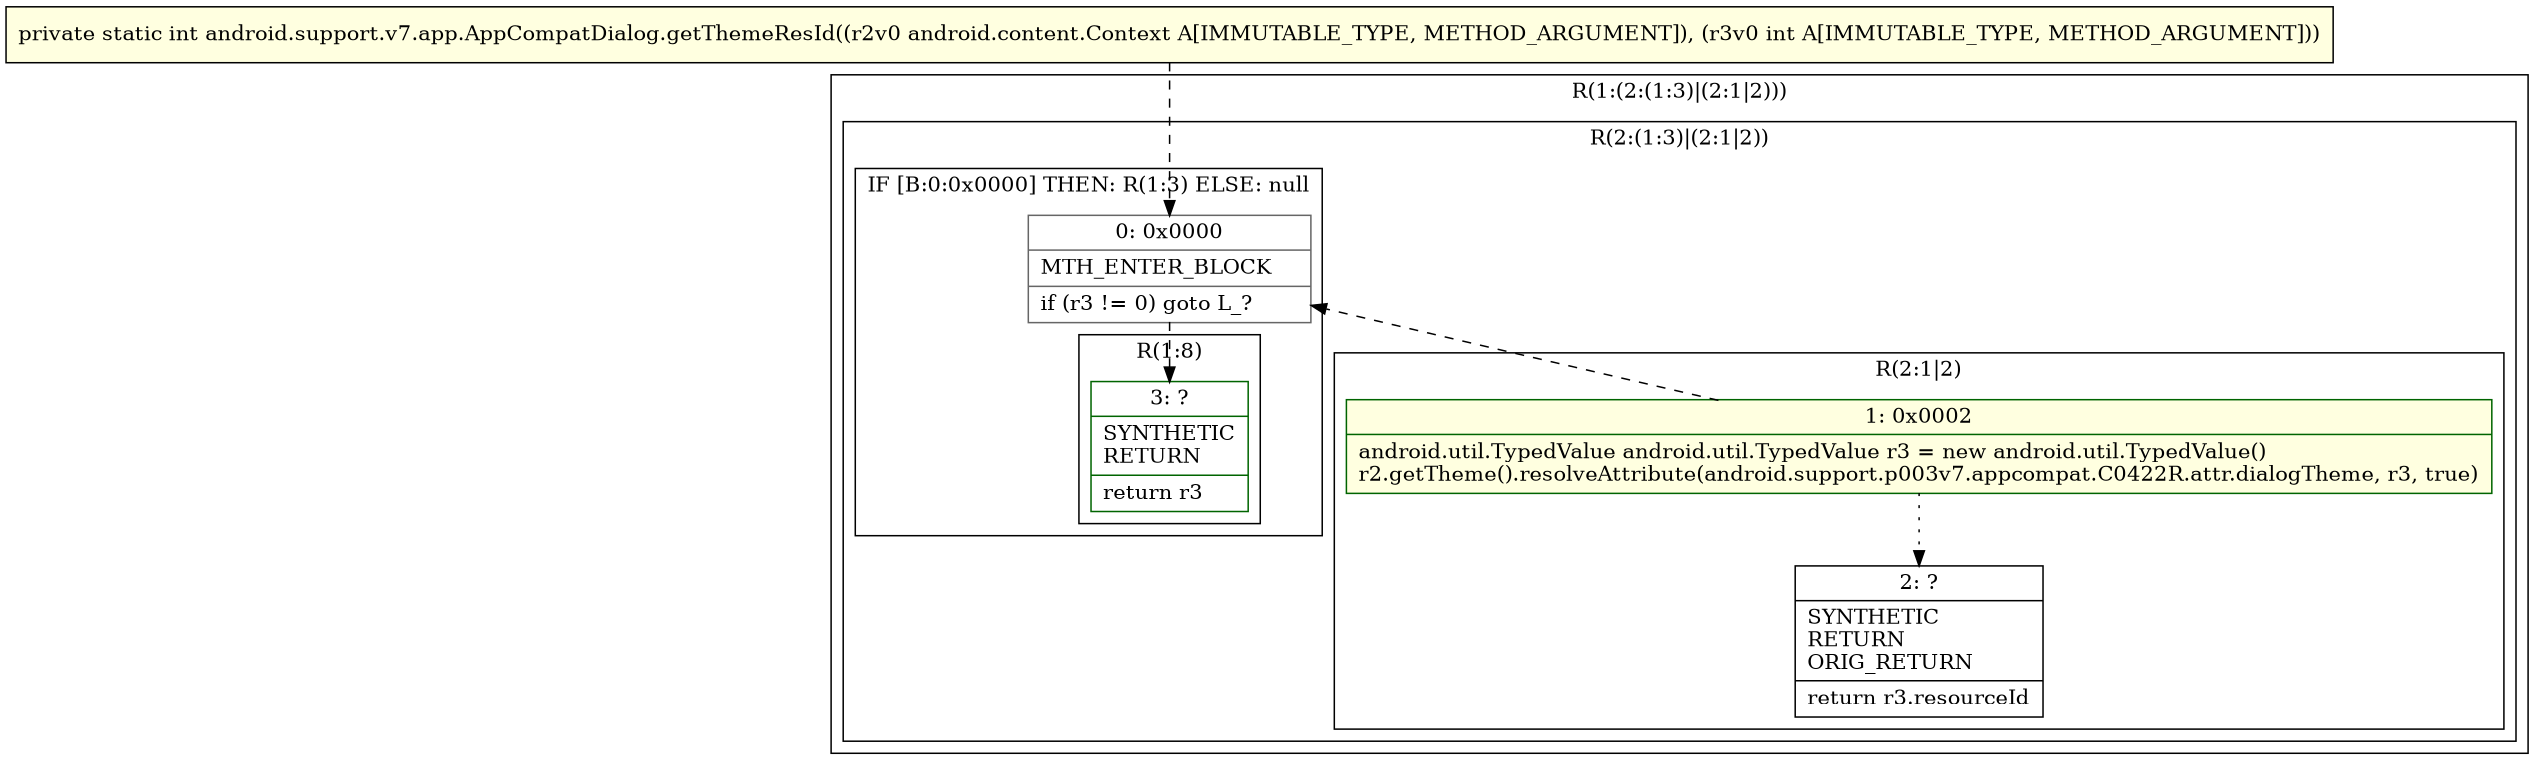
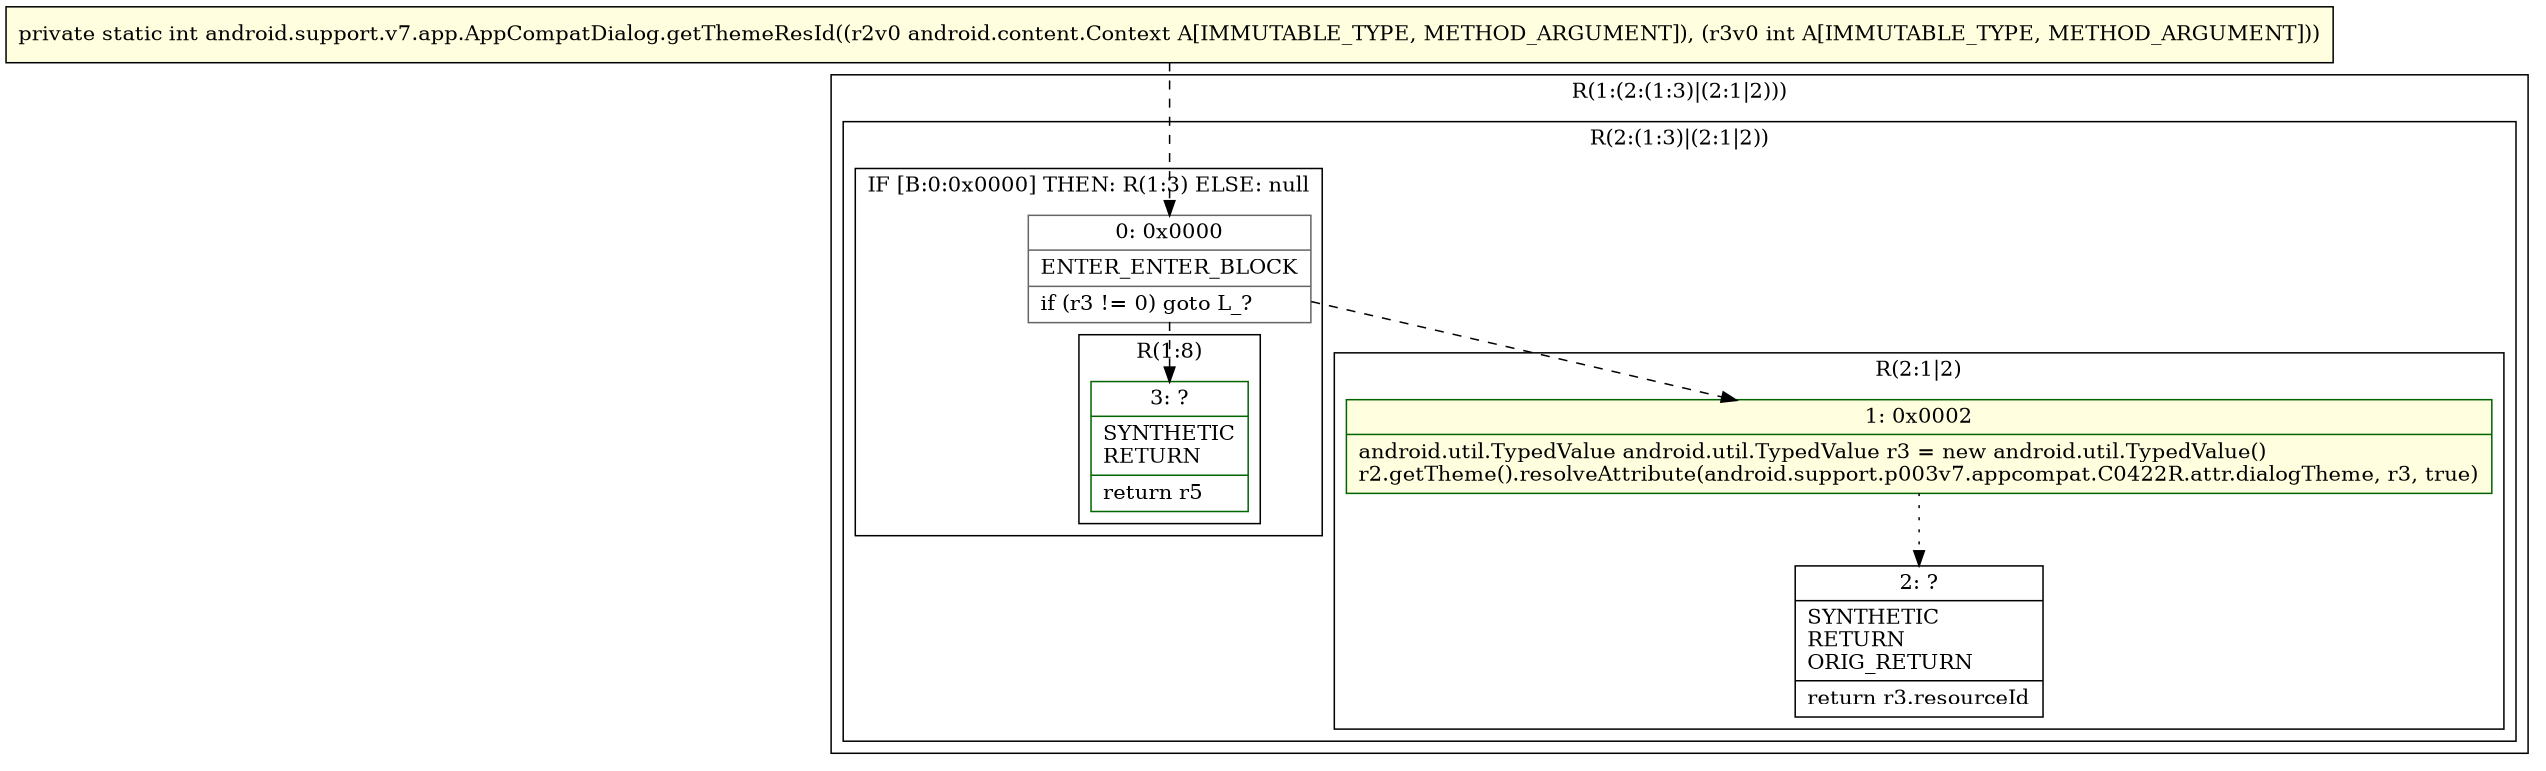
(1157, 267) -> (1170, 267)
(1561, 364) -> (1486, 342)
(1154, 493) -> (1154, 493)
